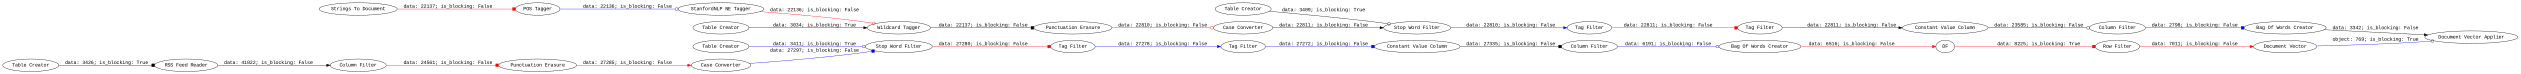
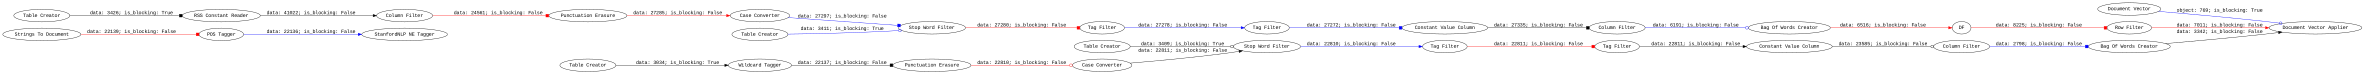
(448, 6) -> (132, 32)
(618, 9) -> (301, 34)
(816, 16) -> none
(2039, 44) -> (2039, 25)
(2195, 47) -> (2209, 28)
(186, 65) -> (221, 16)
